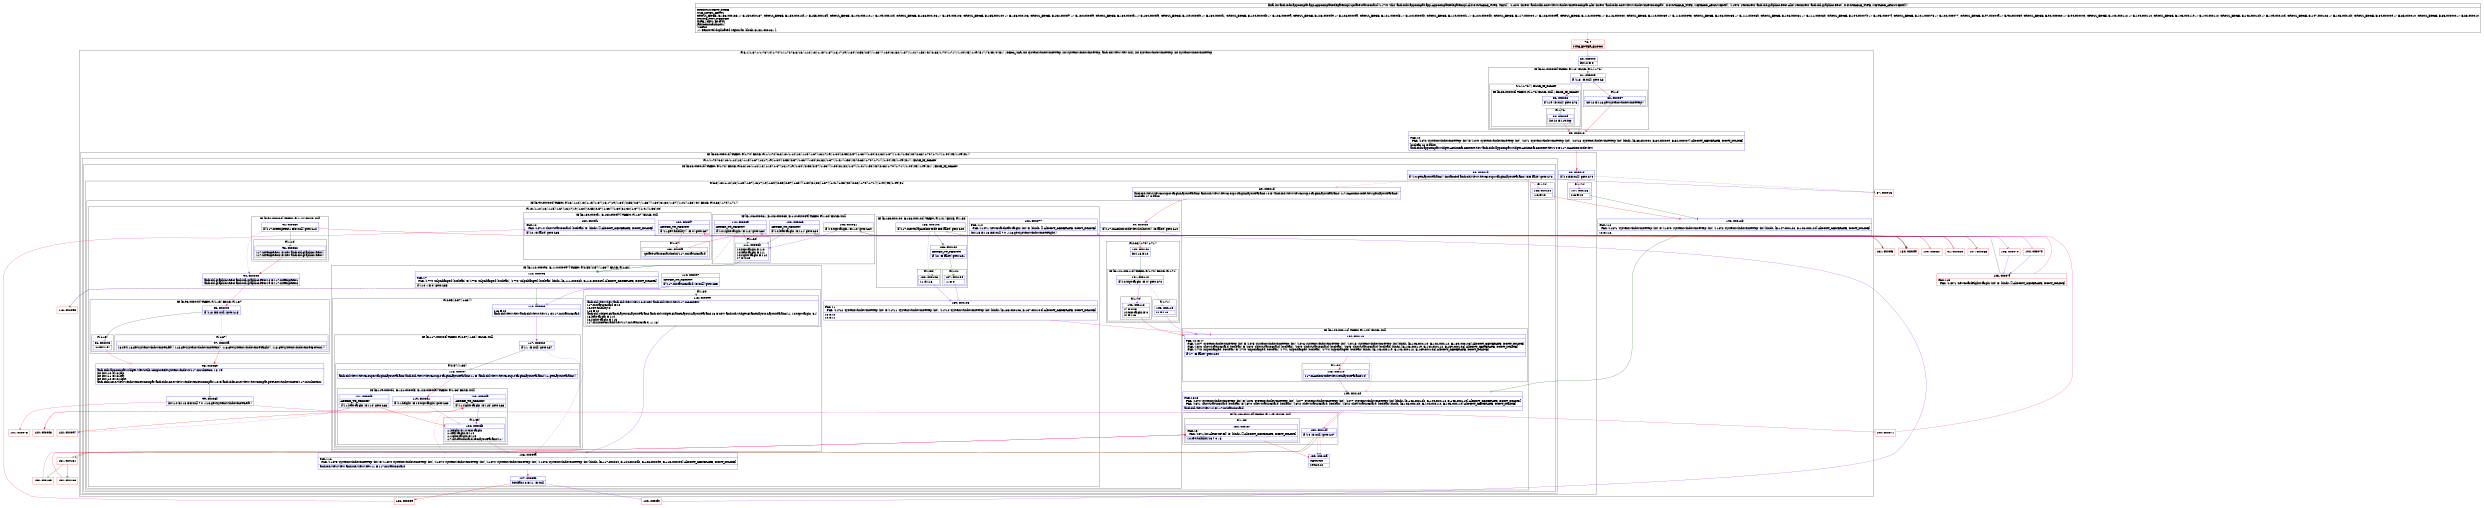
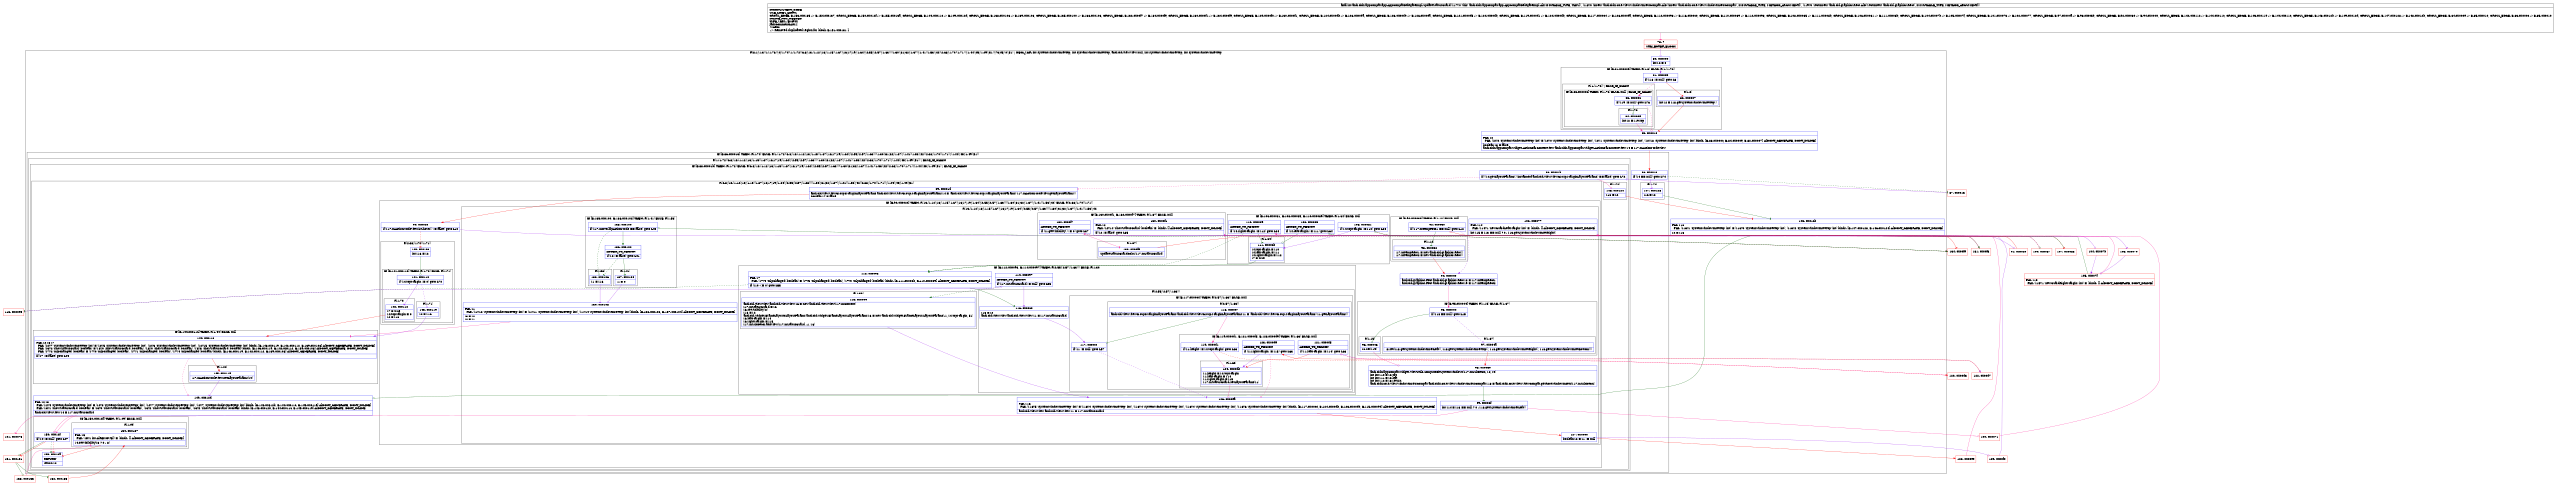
(498, 360) -> (1160, 330)
(112, 379) -> (1386, 381)
